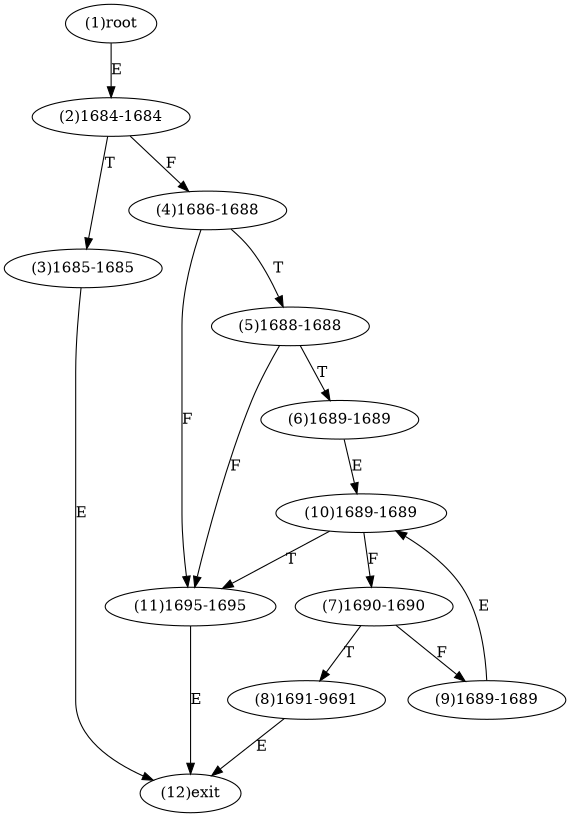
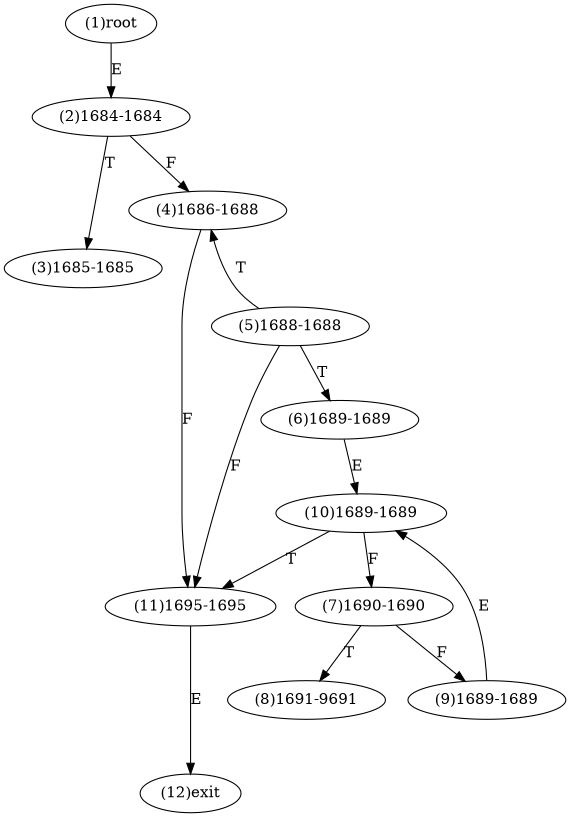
(259, 260) -> (230, 279)
(76, 548) -> none
(252, 744) -> none
